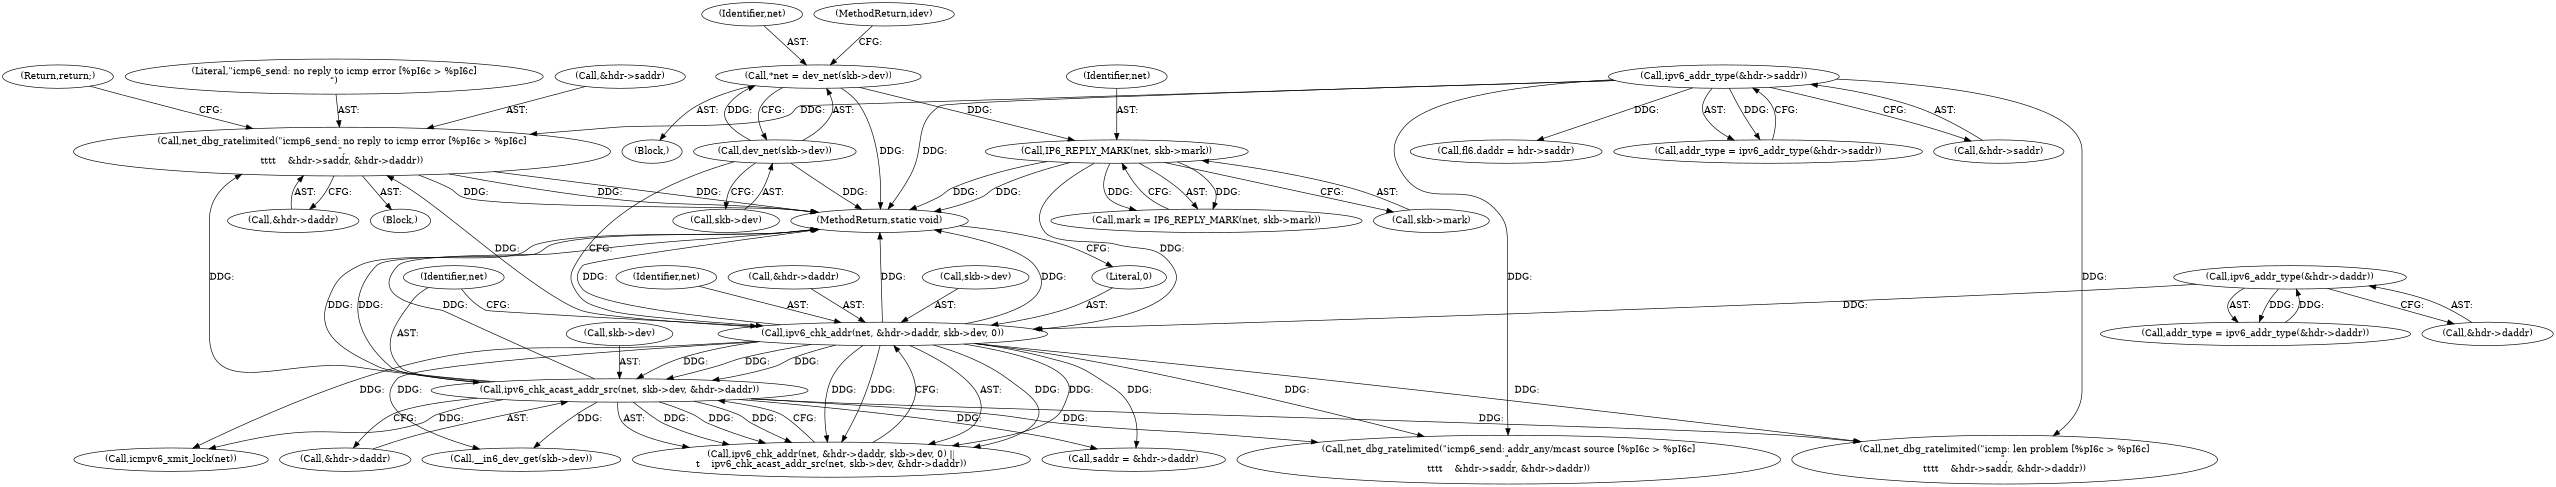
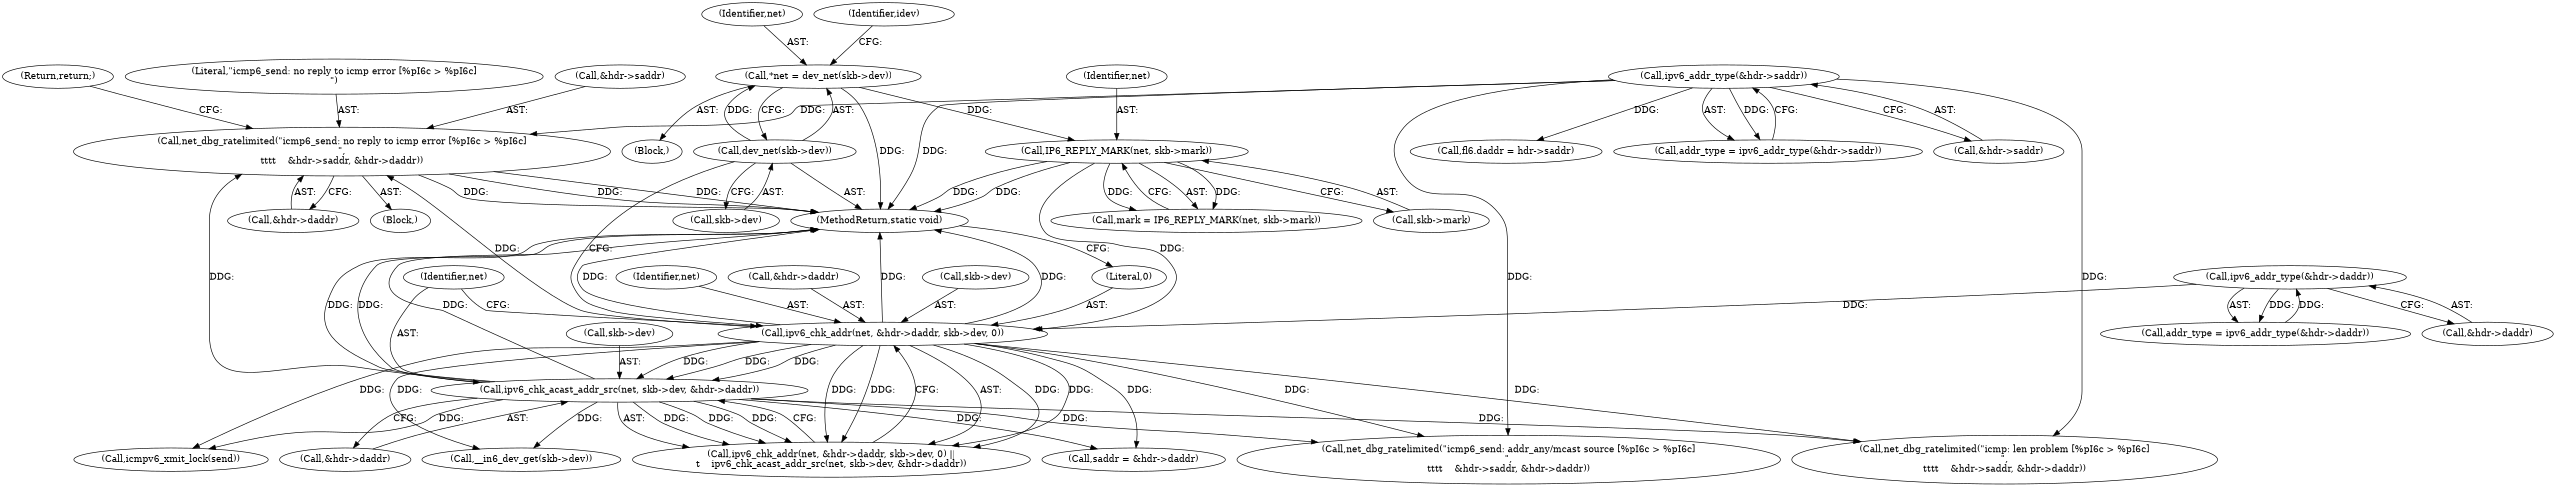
(884, 14) -> (884, 14)
(856, 193) -> (856, 193)
(171, 460) -> (171, 460)
